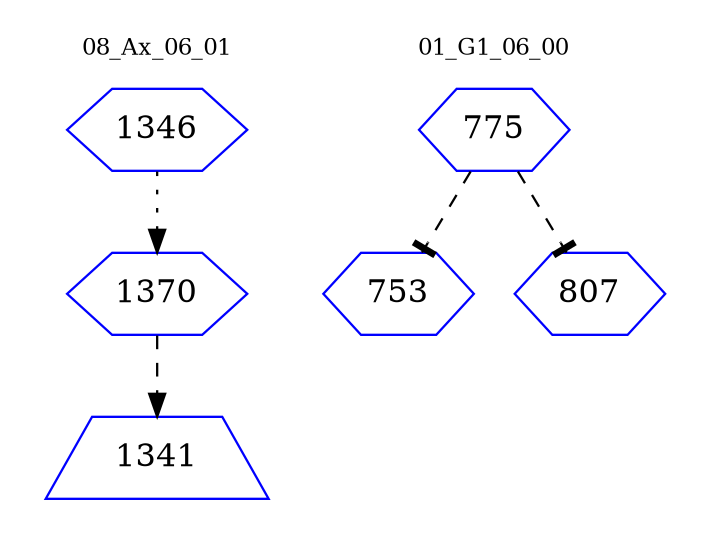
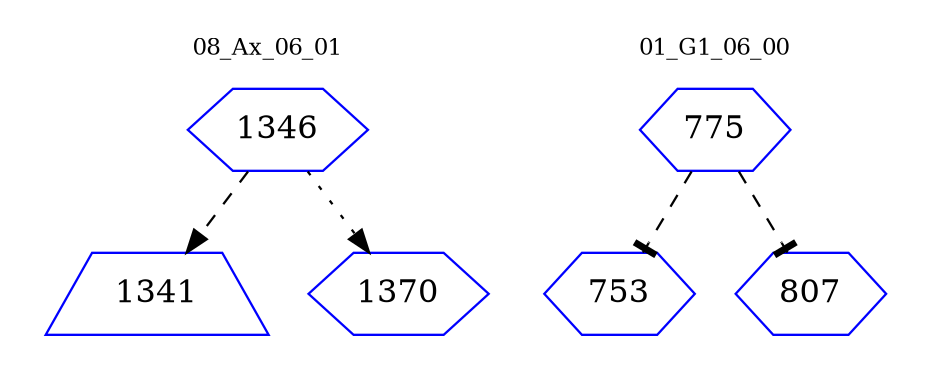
(157, 365) -> (224, 203)
